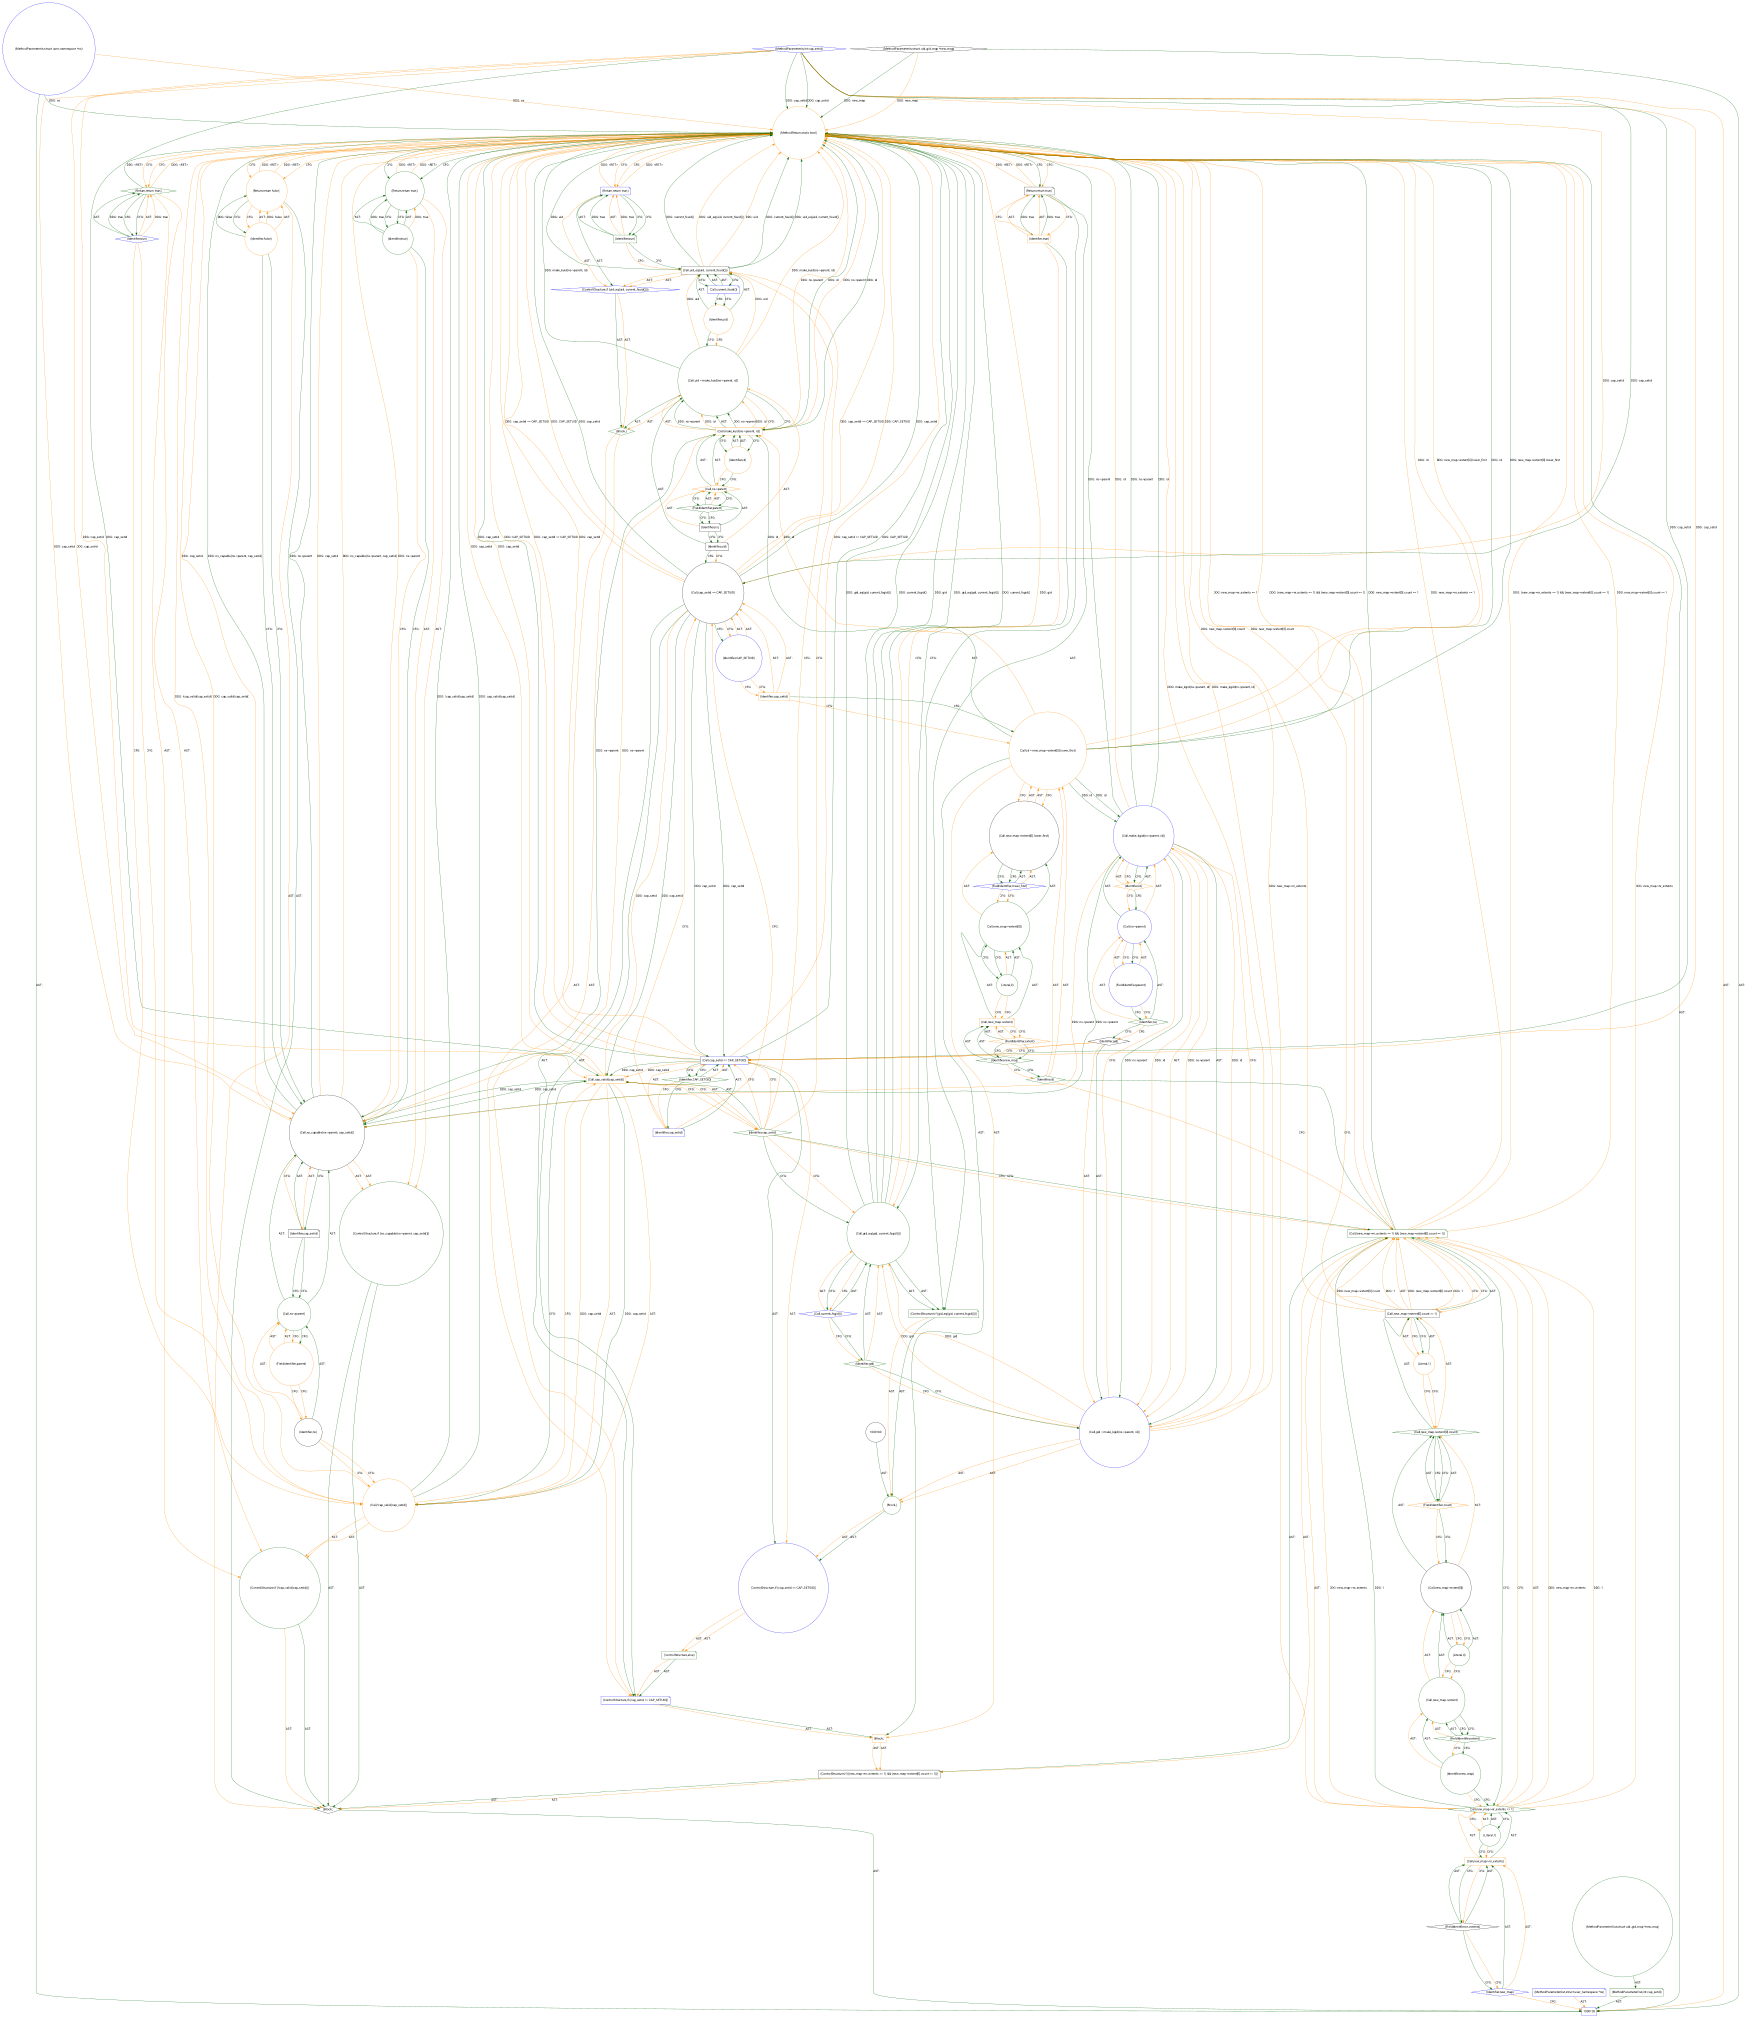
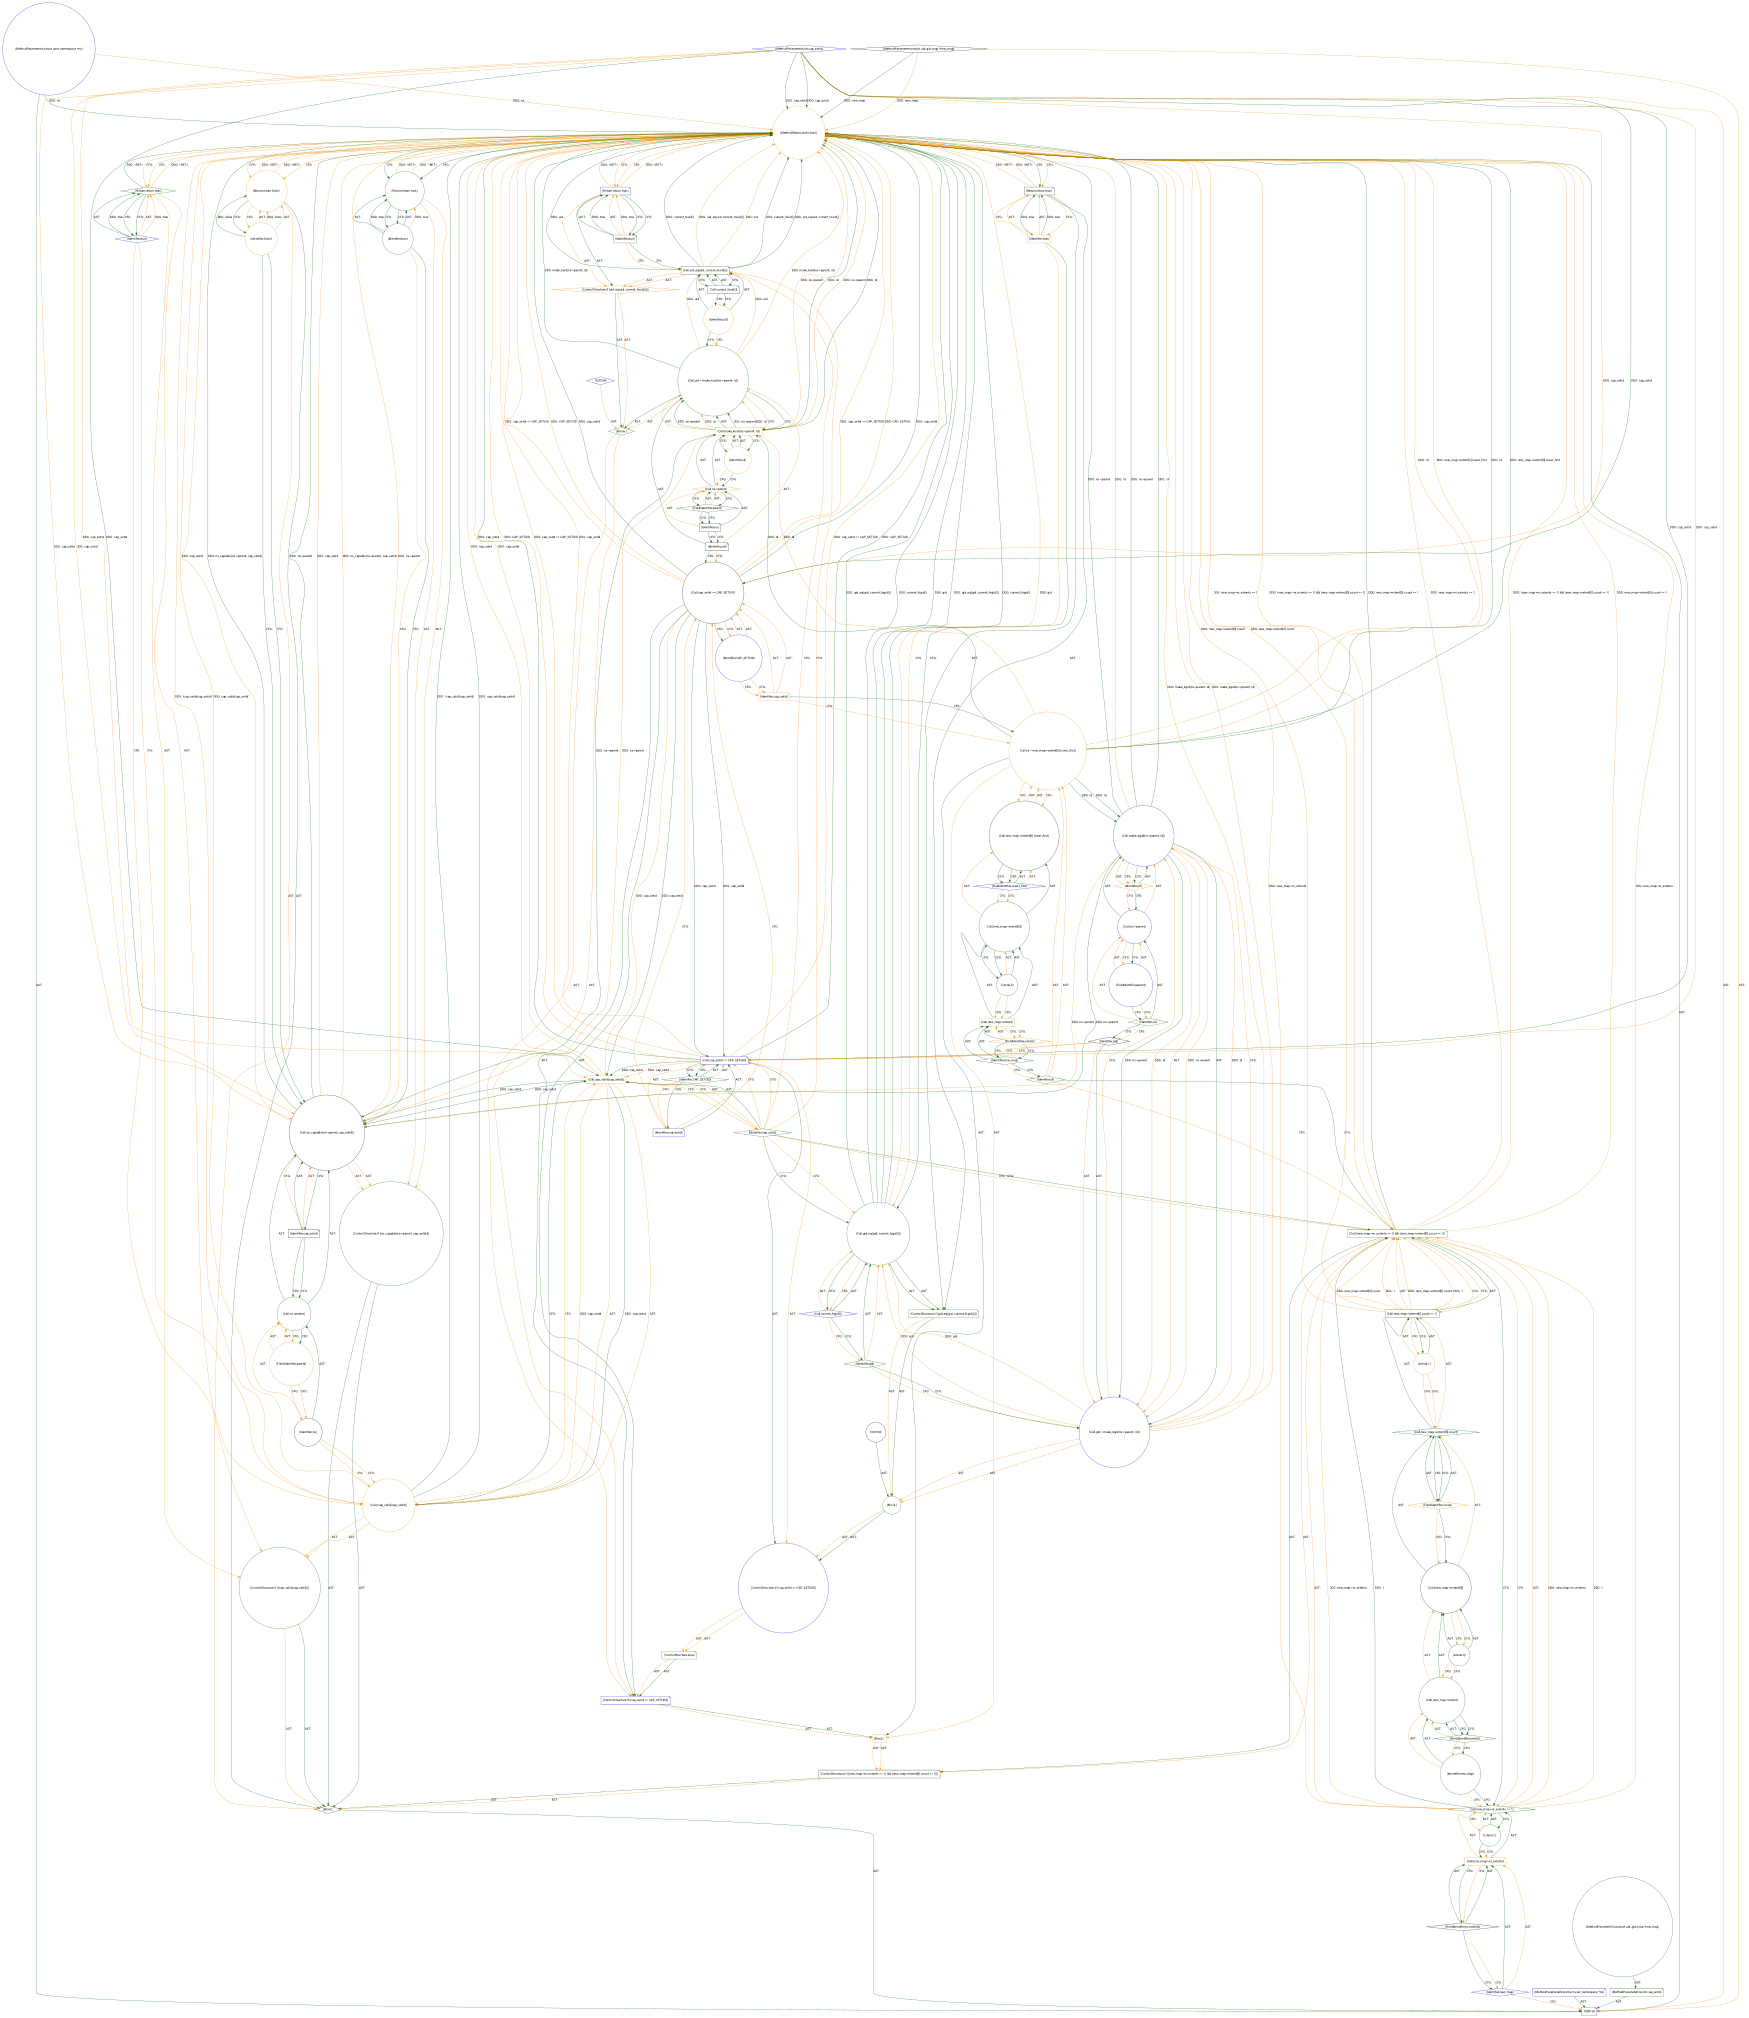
(615, 290) -> (615, 290)
none -> (601, 381)
(1739, 743) -> (1739, 743)
(1578, 2001) -> (1578, 2001)
